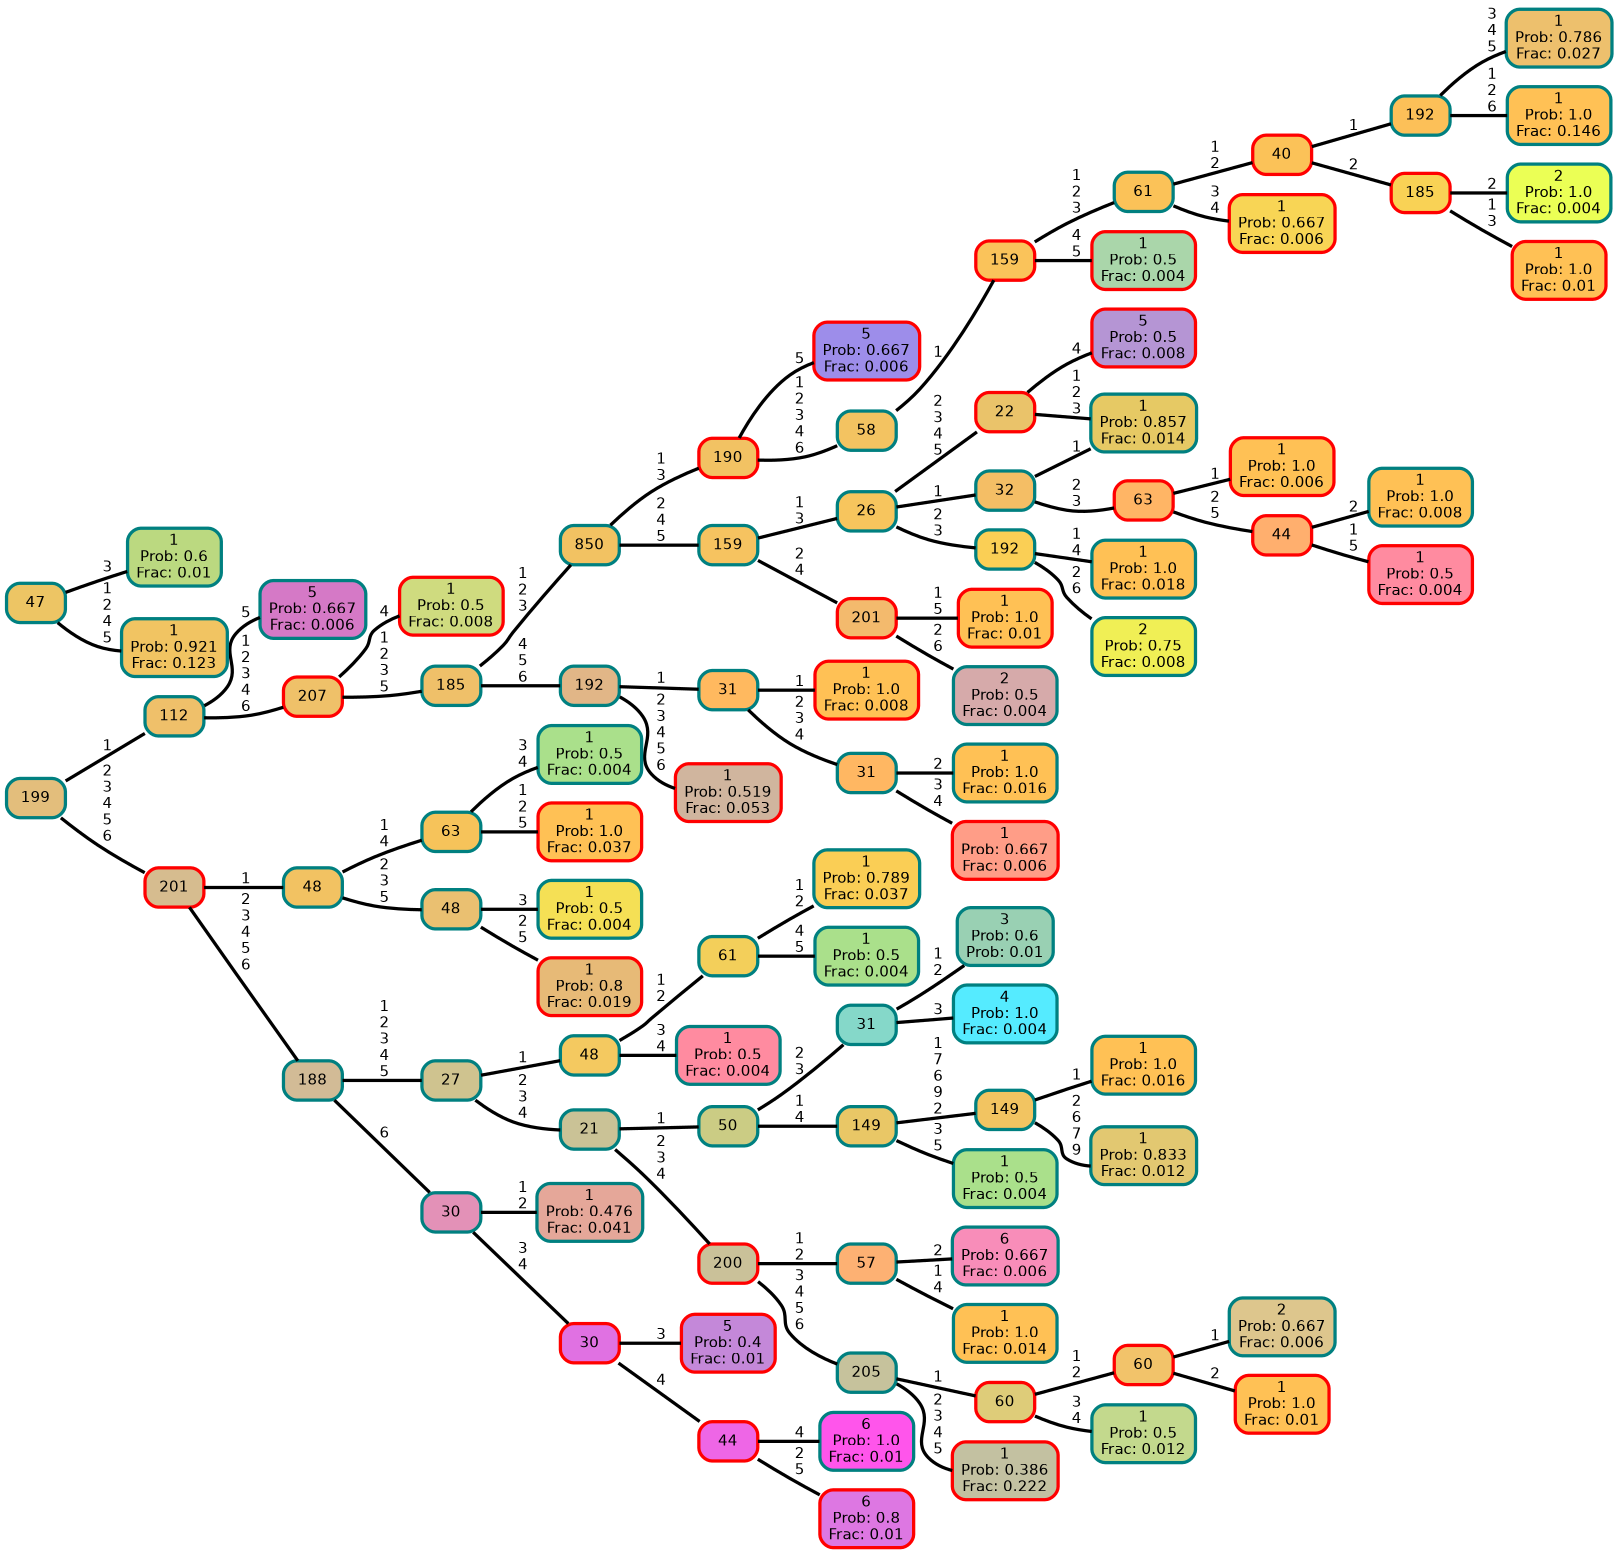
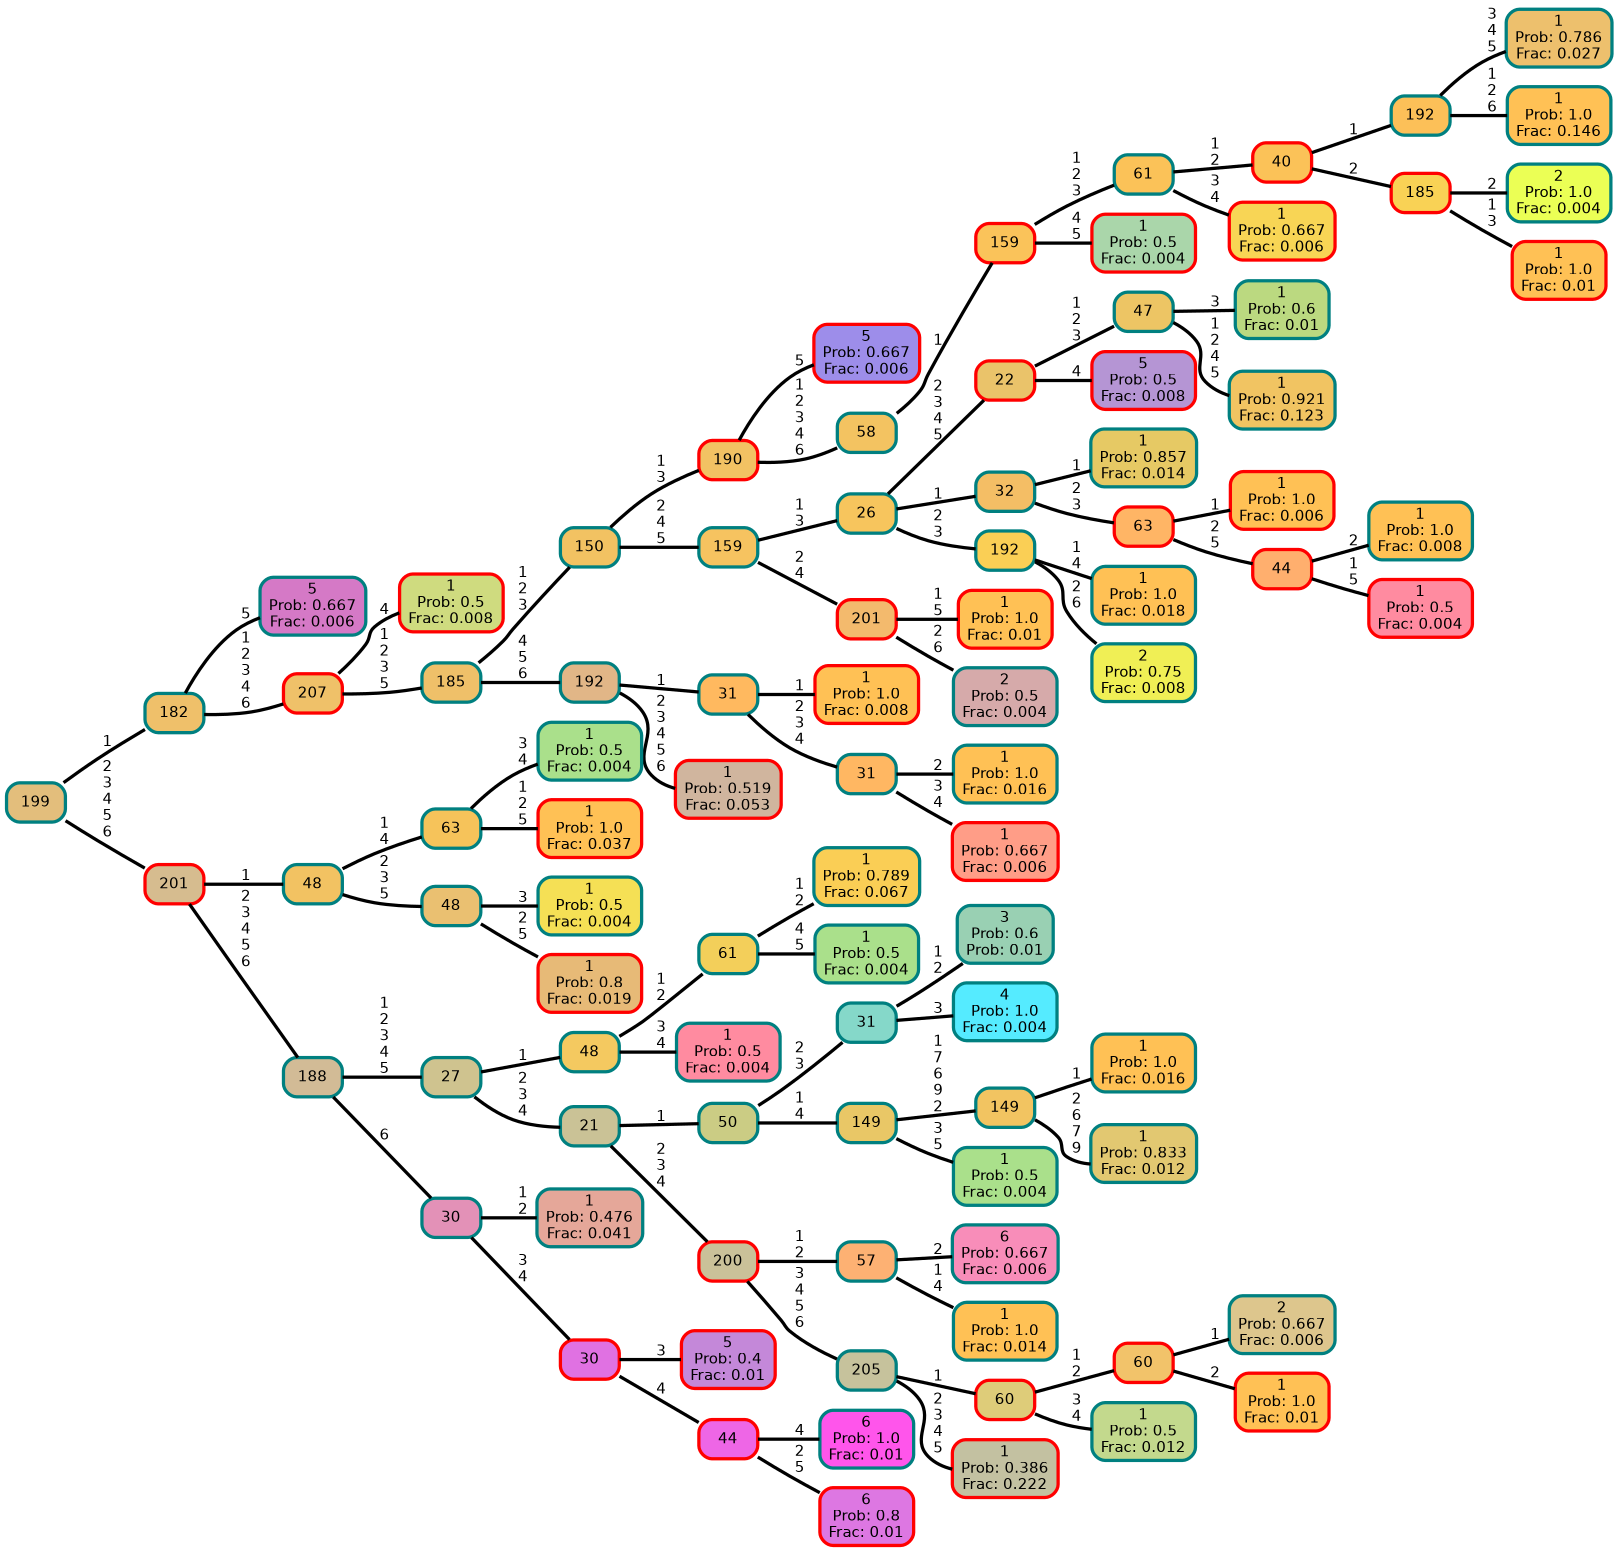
(1063, 417) -> (1074, 346)
(590, 545) -> (590, 547)
(174, 716) -> (174, 713)
(867, 879) -> (867, 877)
